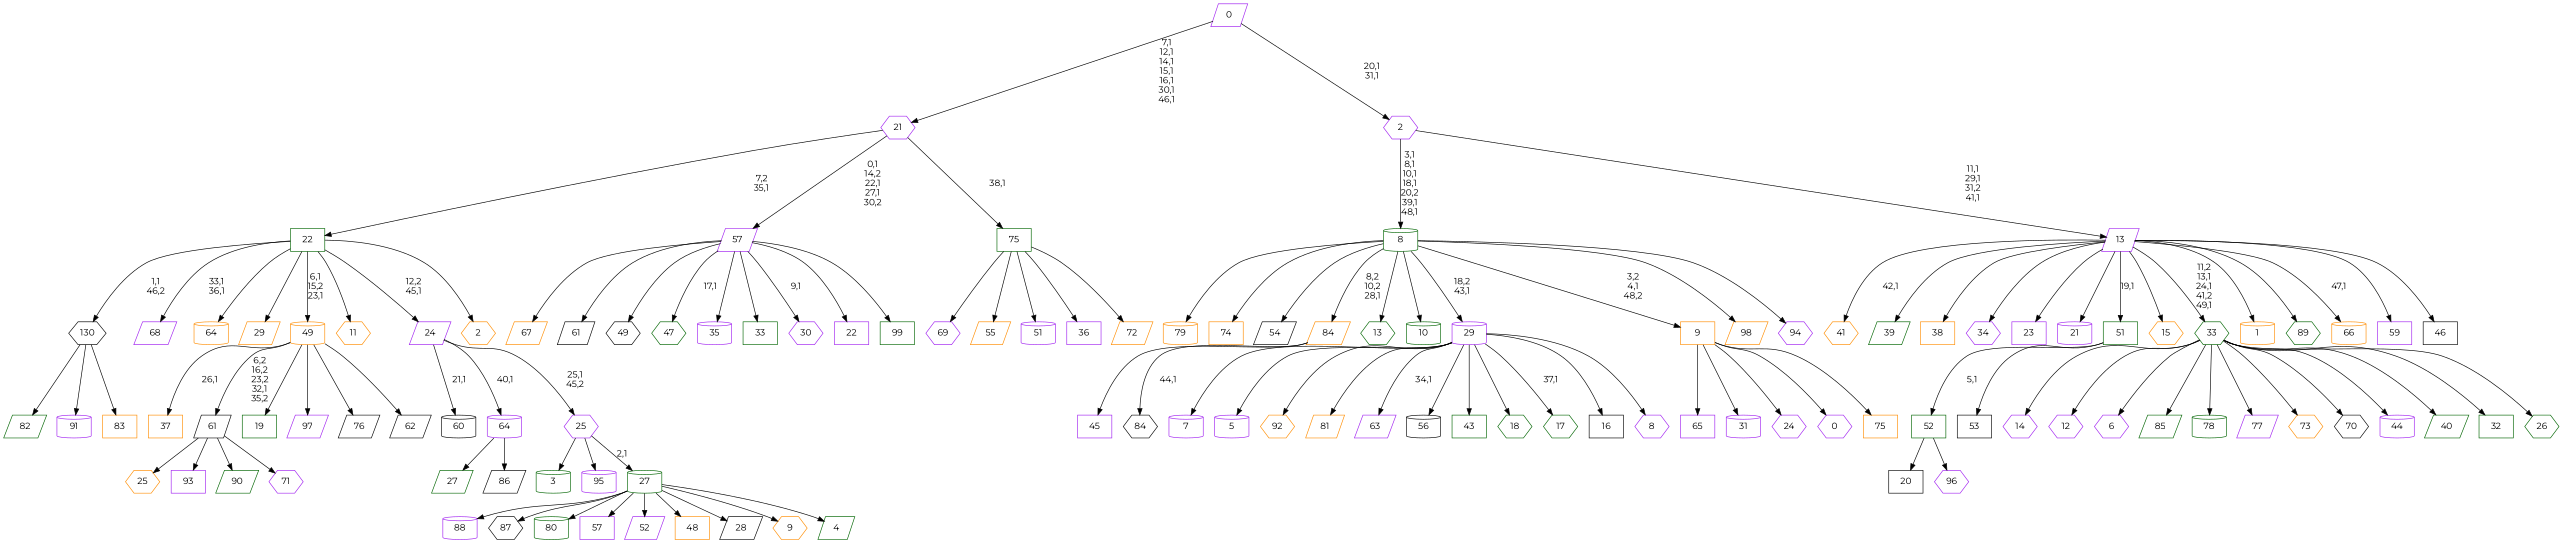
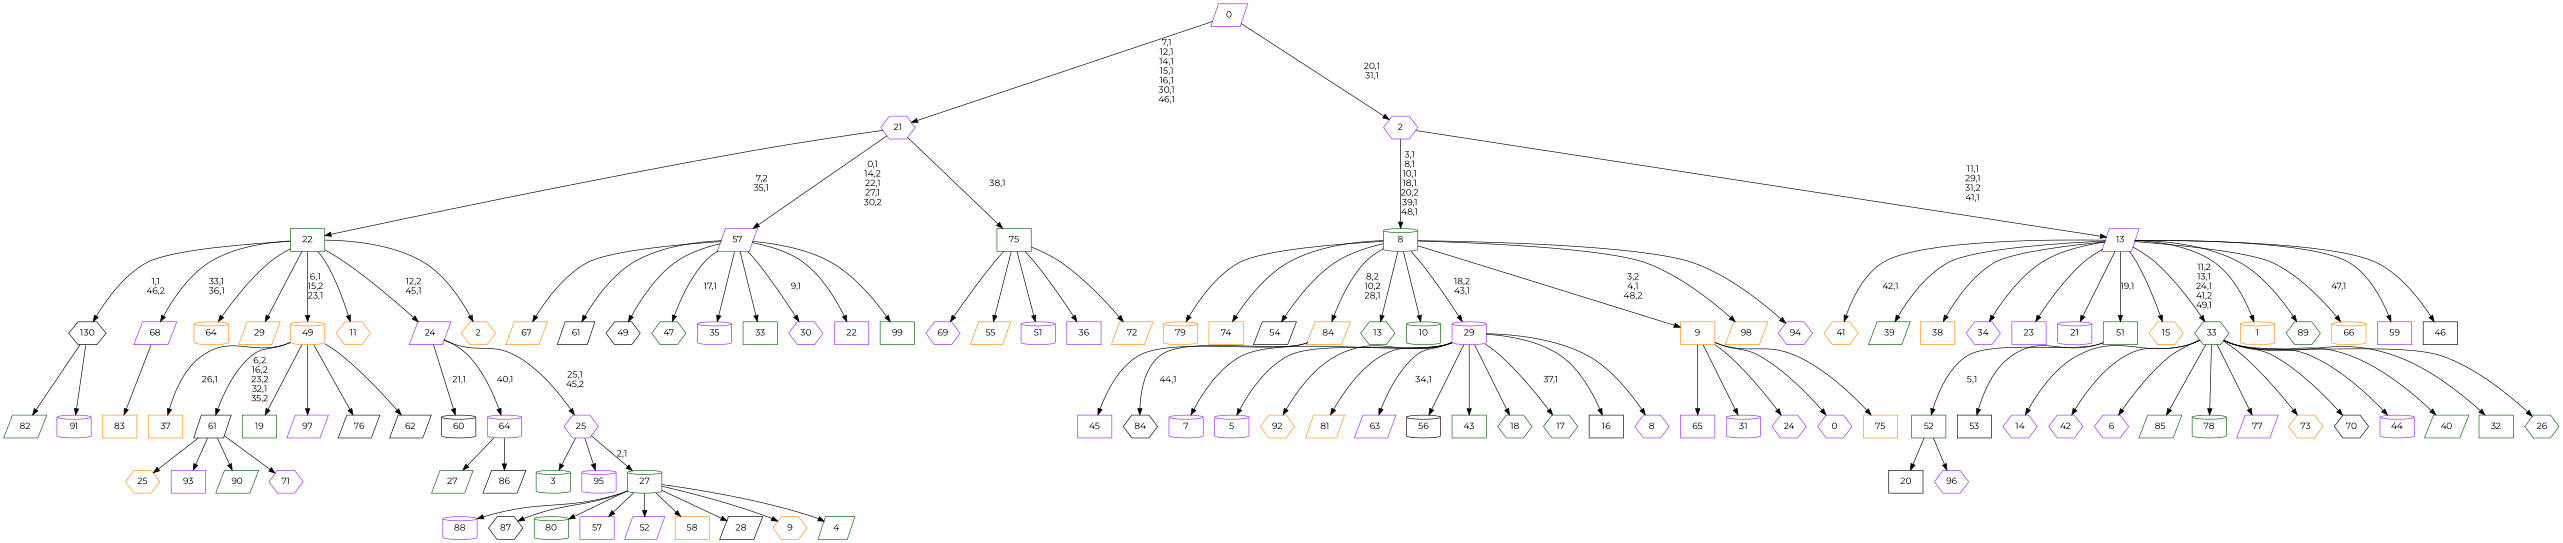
(103, 377) -> (139, 377)
(2066, 427) -> (2066, 427)
(692, 528) -> (692, 528)
